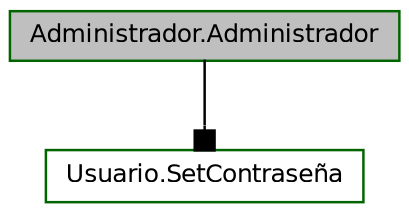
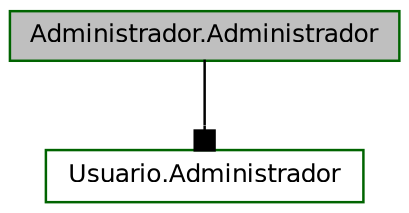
(205, 176) -> (205, 176)
